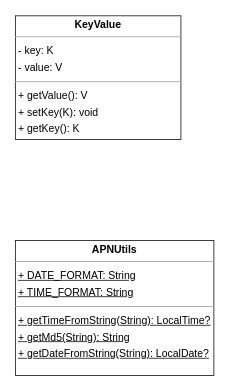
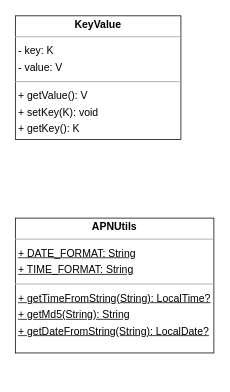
(115, 308) -> (115, 285)
